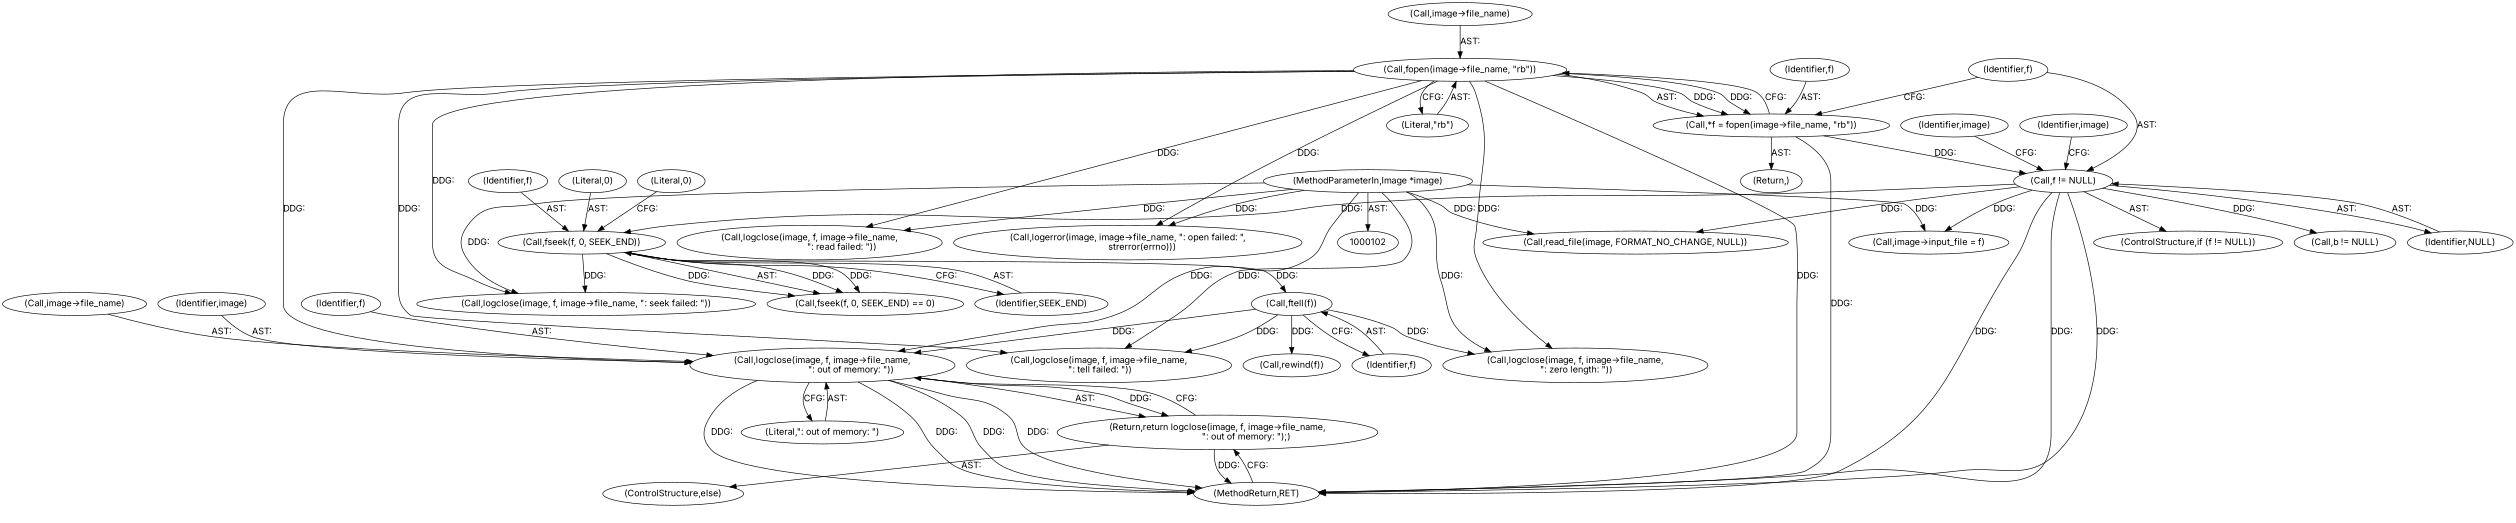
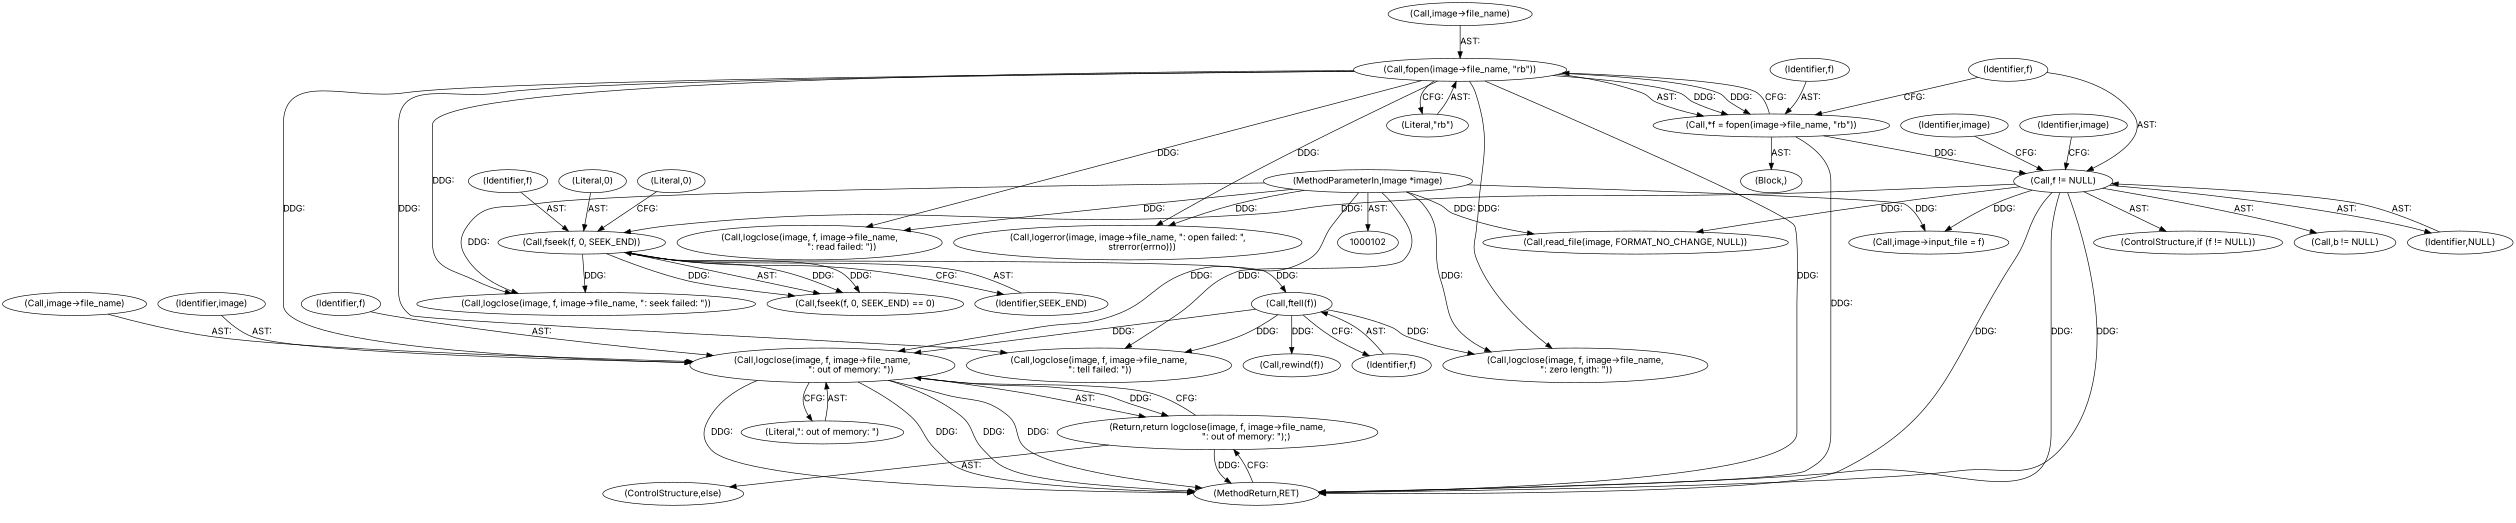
(1771, 181) -> (1771, 181)
(2245, 209) -> (2245, 209)
